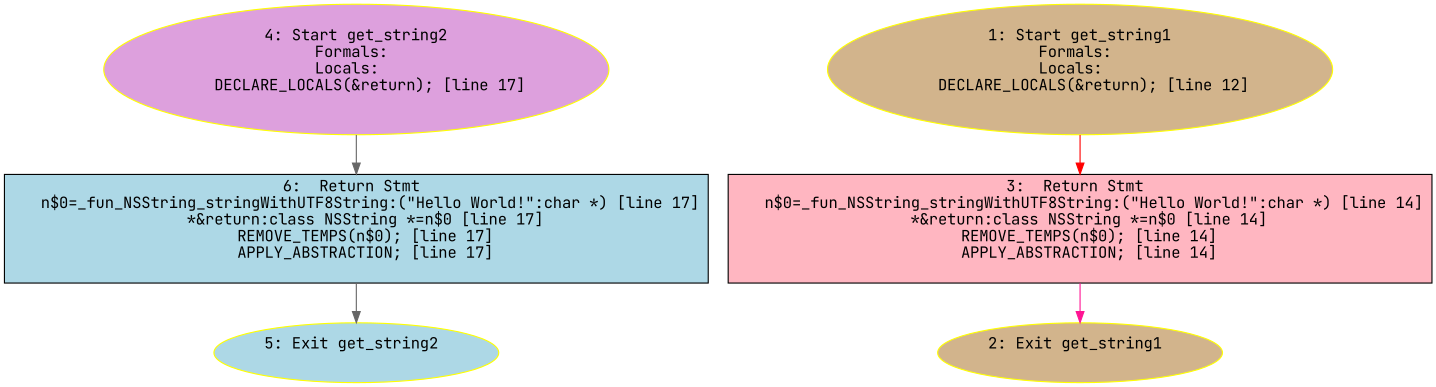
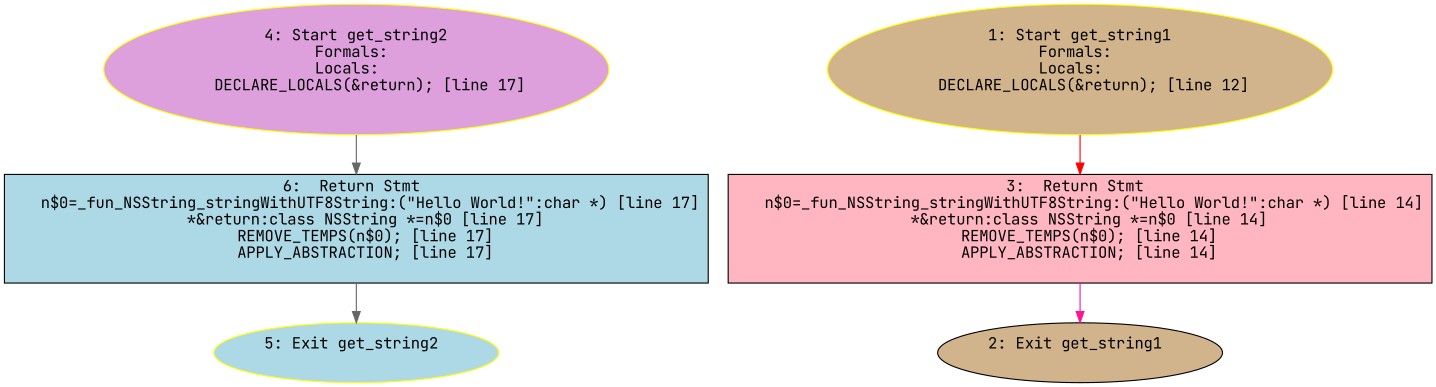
(1080, 353) -> (1080, 353)
